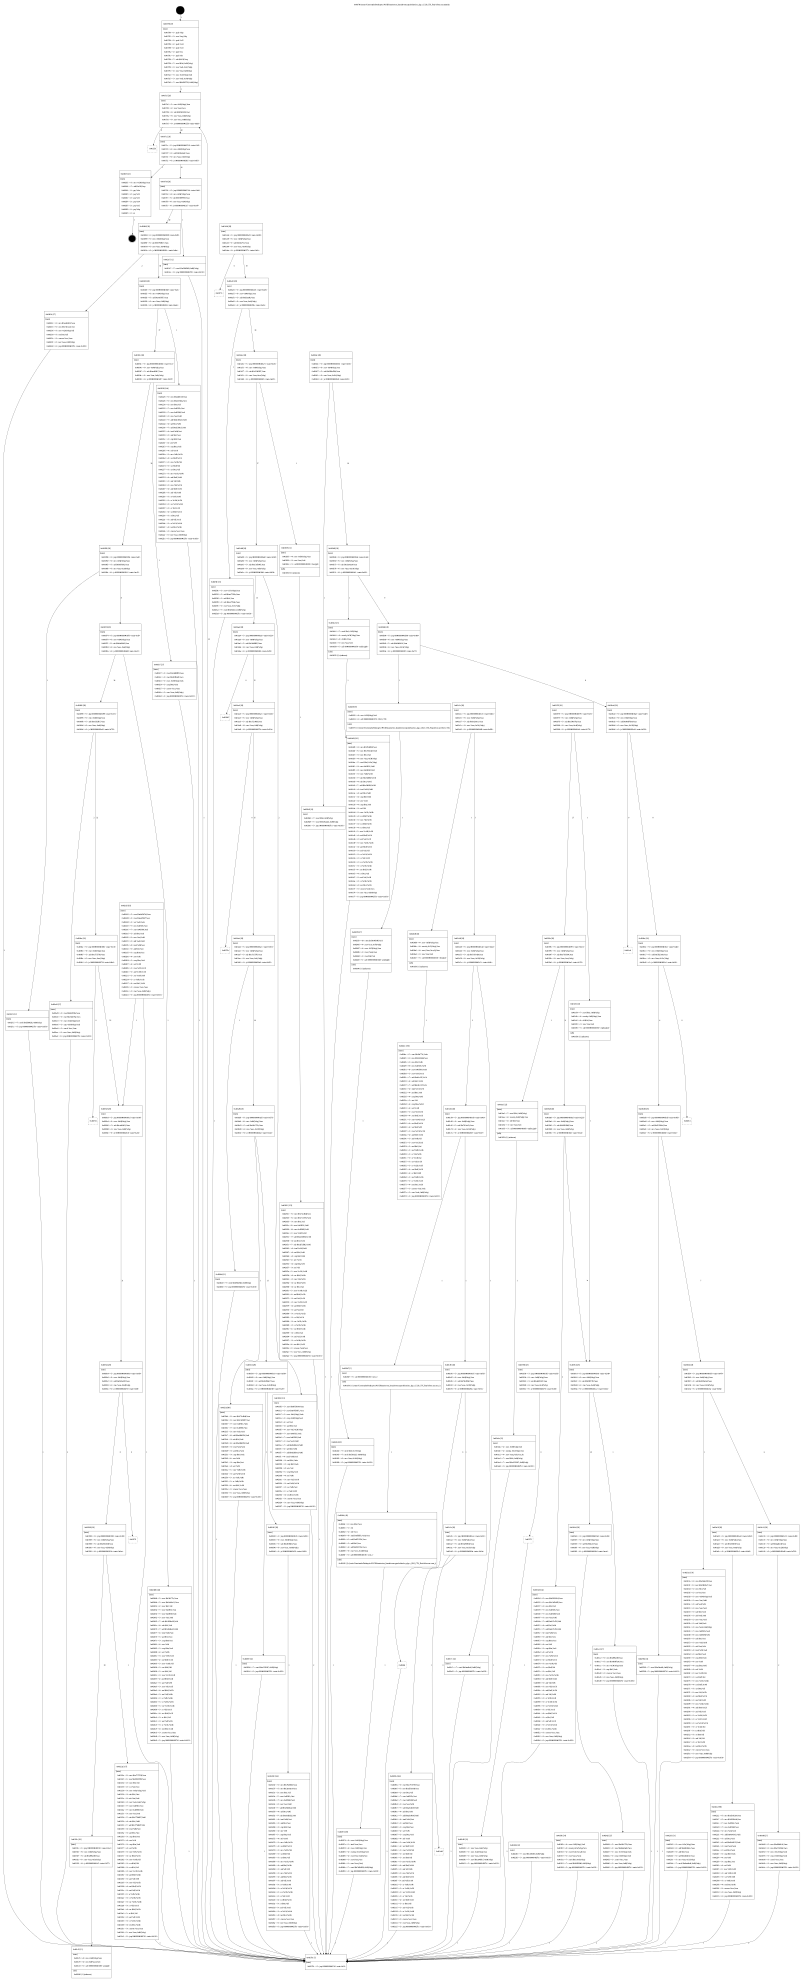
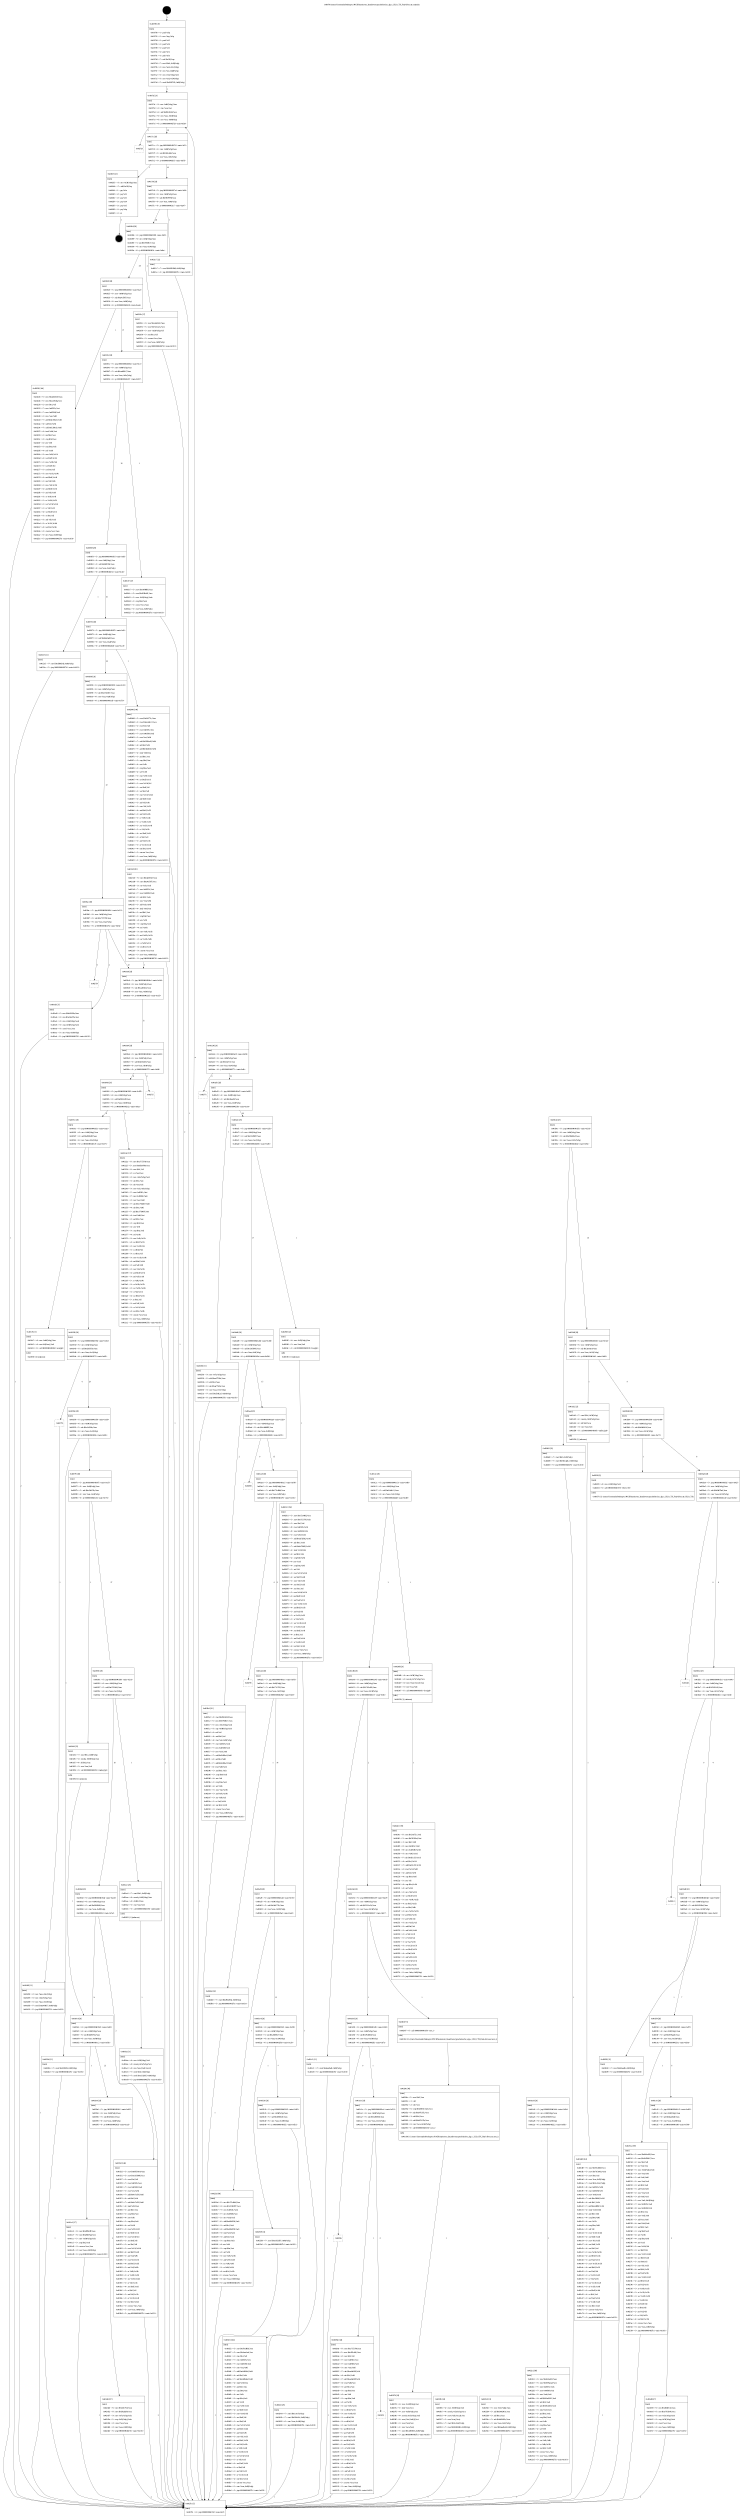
(76, 866) -> (108, 970)
(371, 950) -> none
none -> (89, 1238)
none -> (89, 1423)
